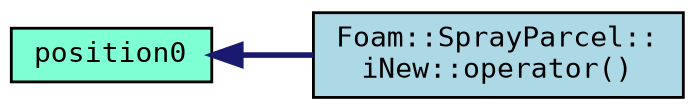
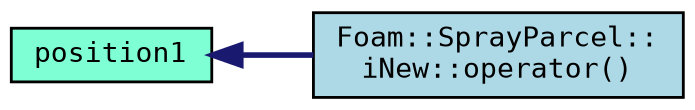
(112, 55) -> (112, 55)
